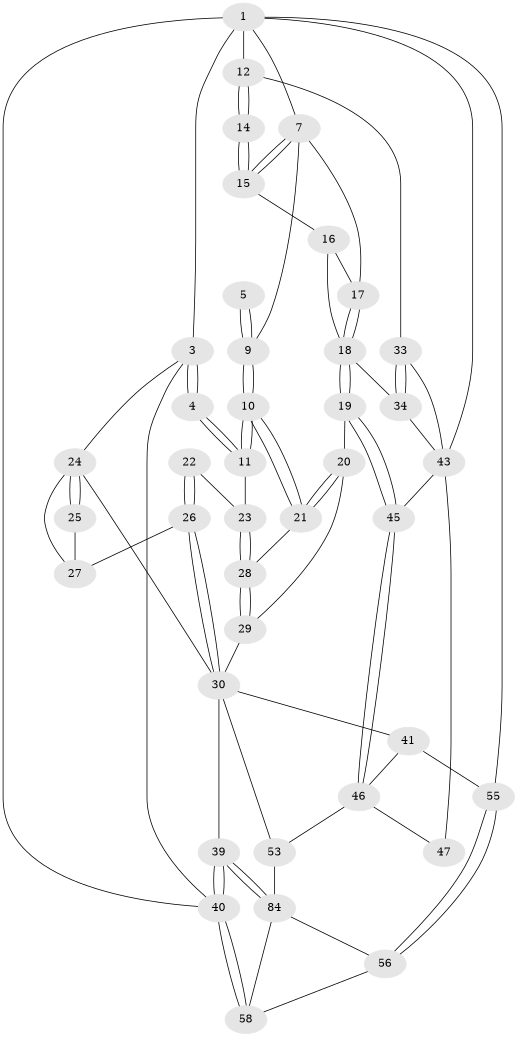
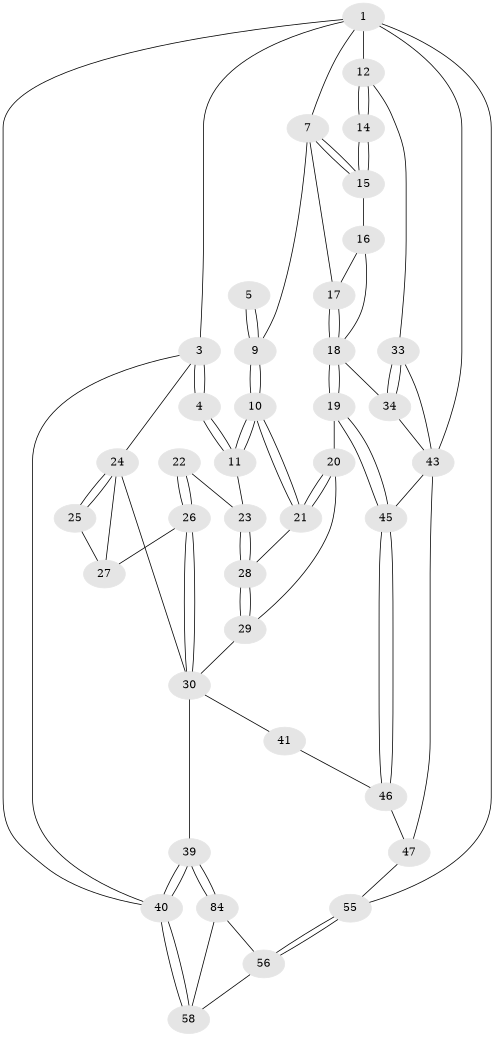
(455, 772) -> (380, 880)
(275, 853) -> none
